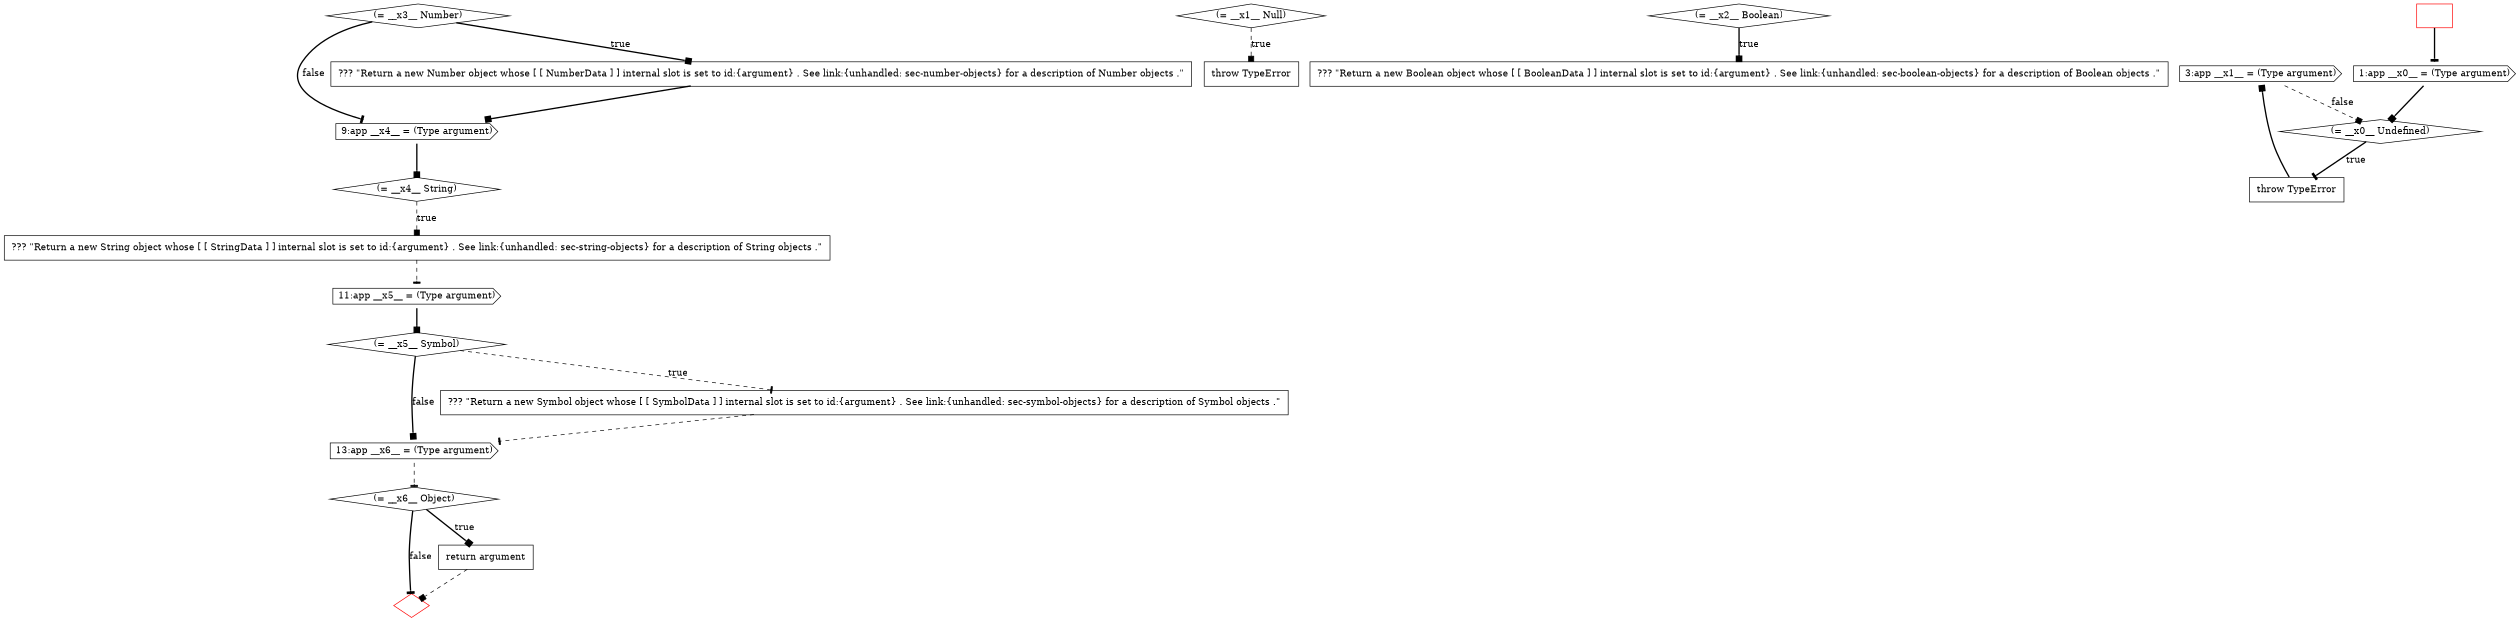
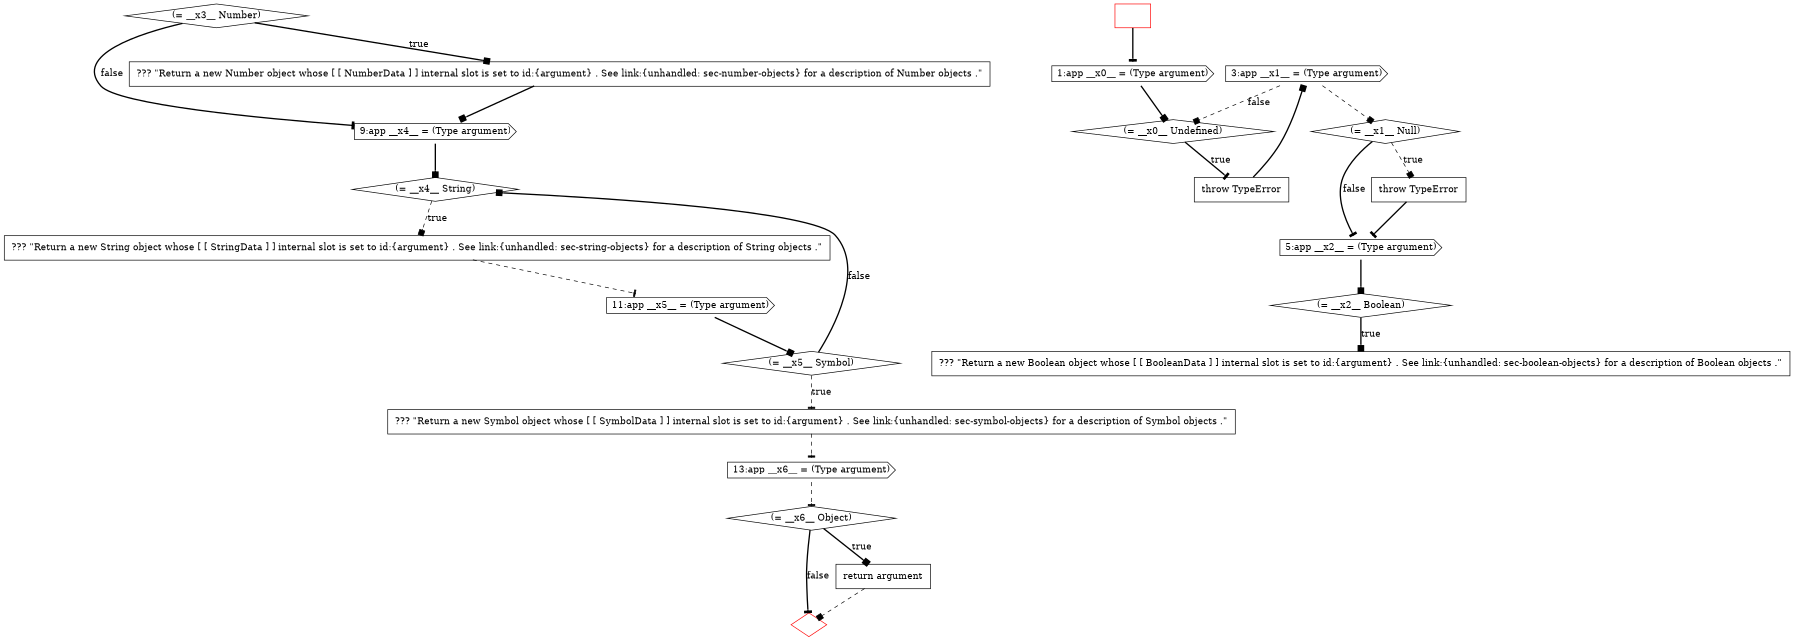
none -> (1345, 102)
none -> (1361, 248)
(412, 394) -> (734, 211)
